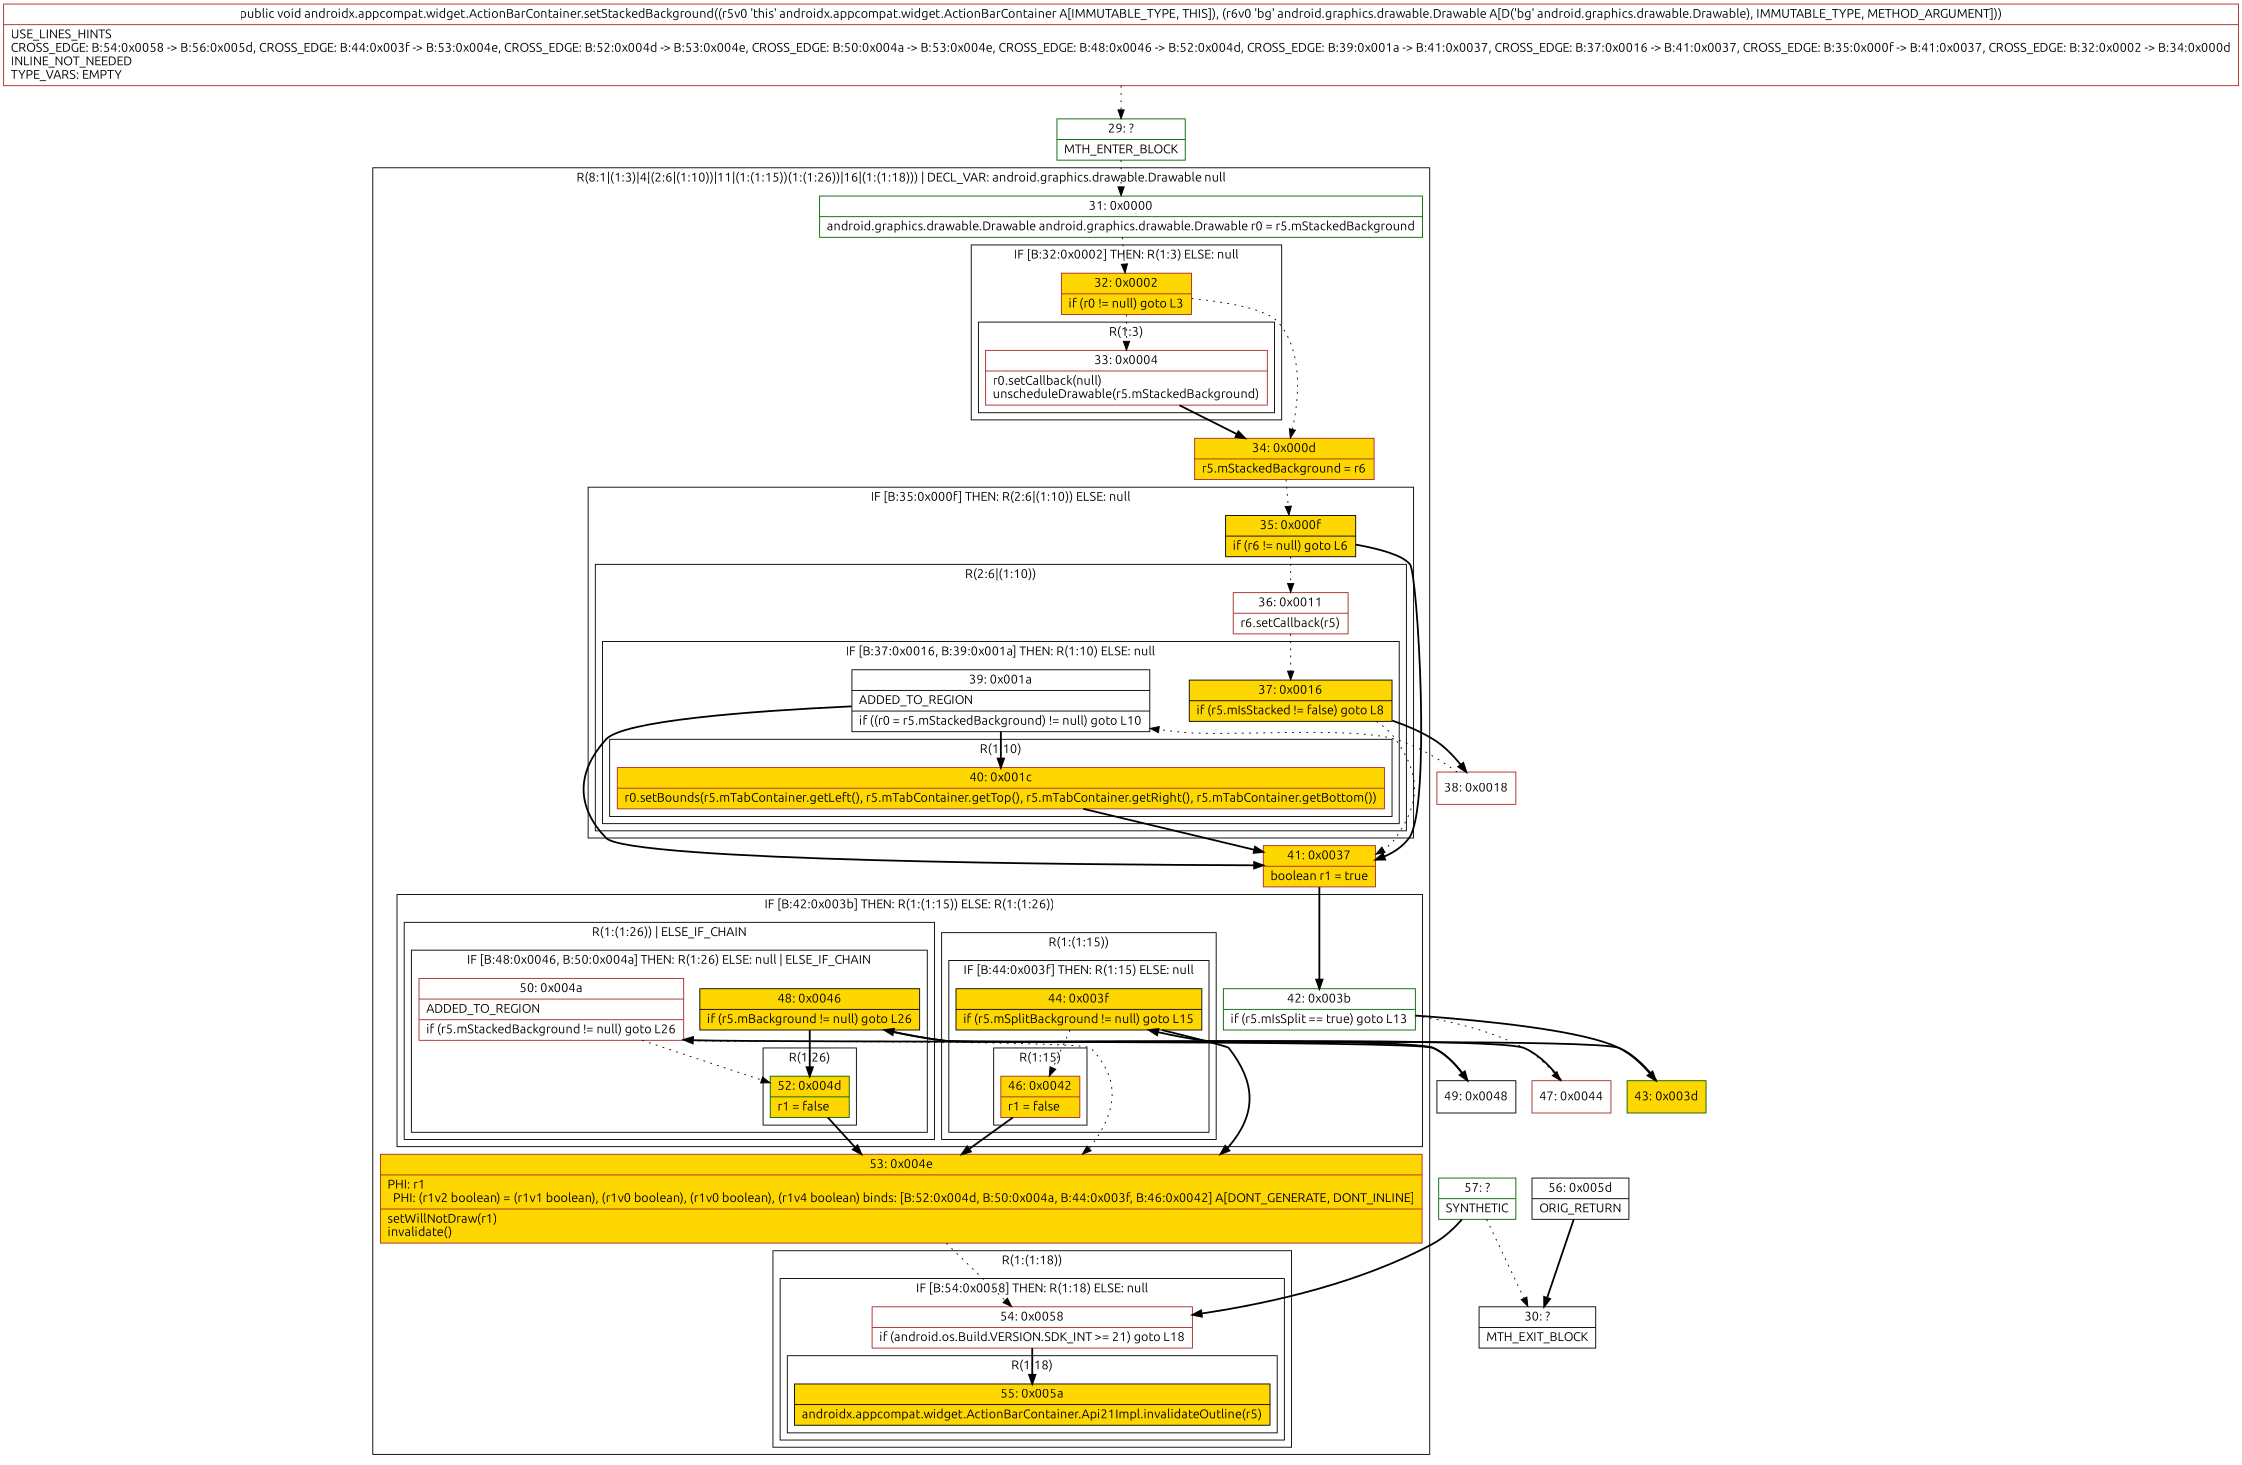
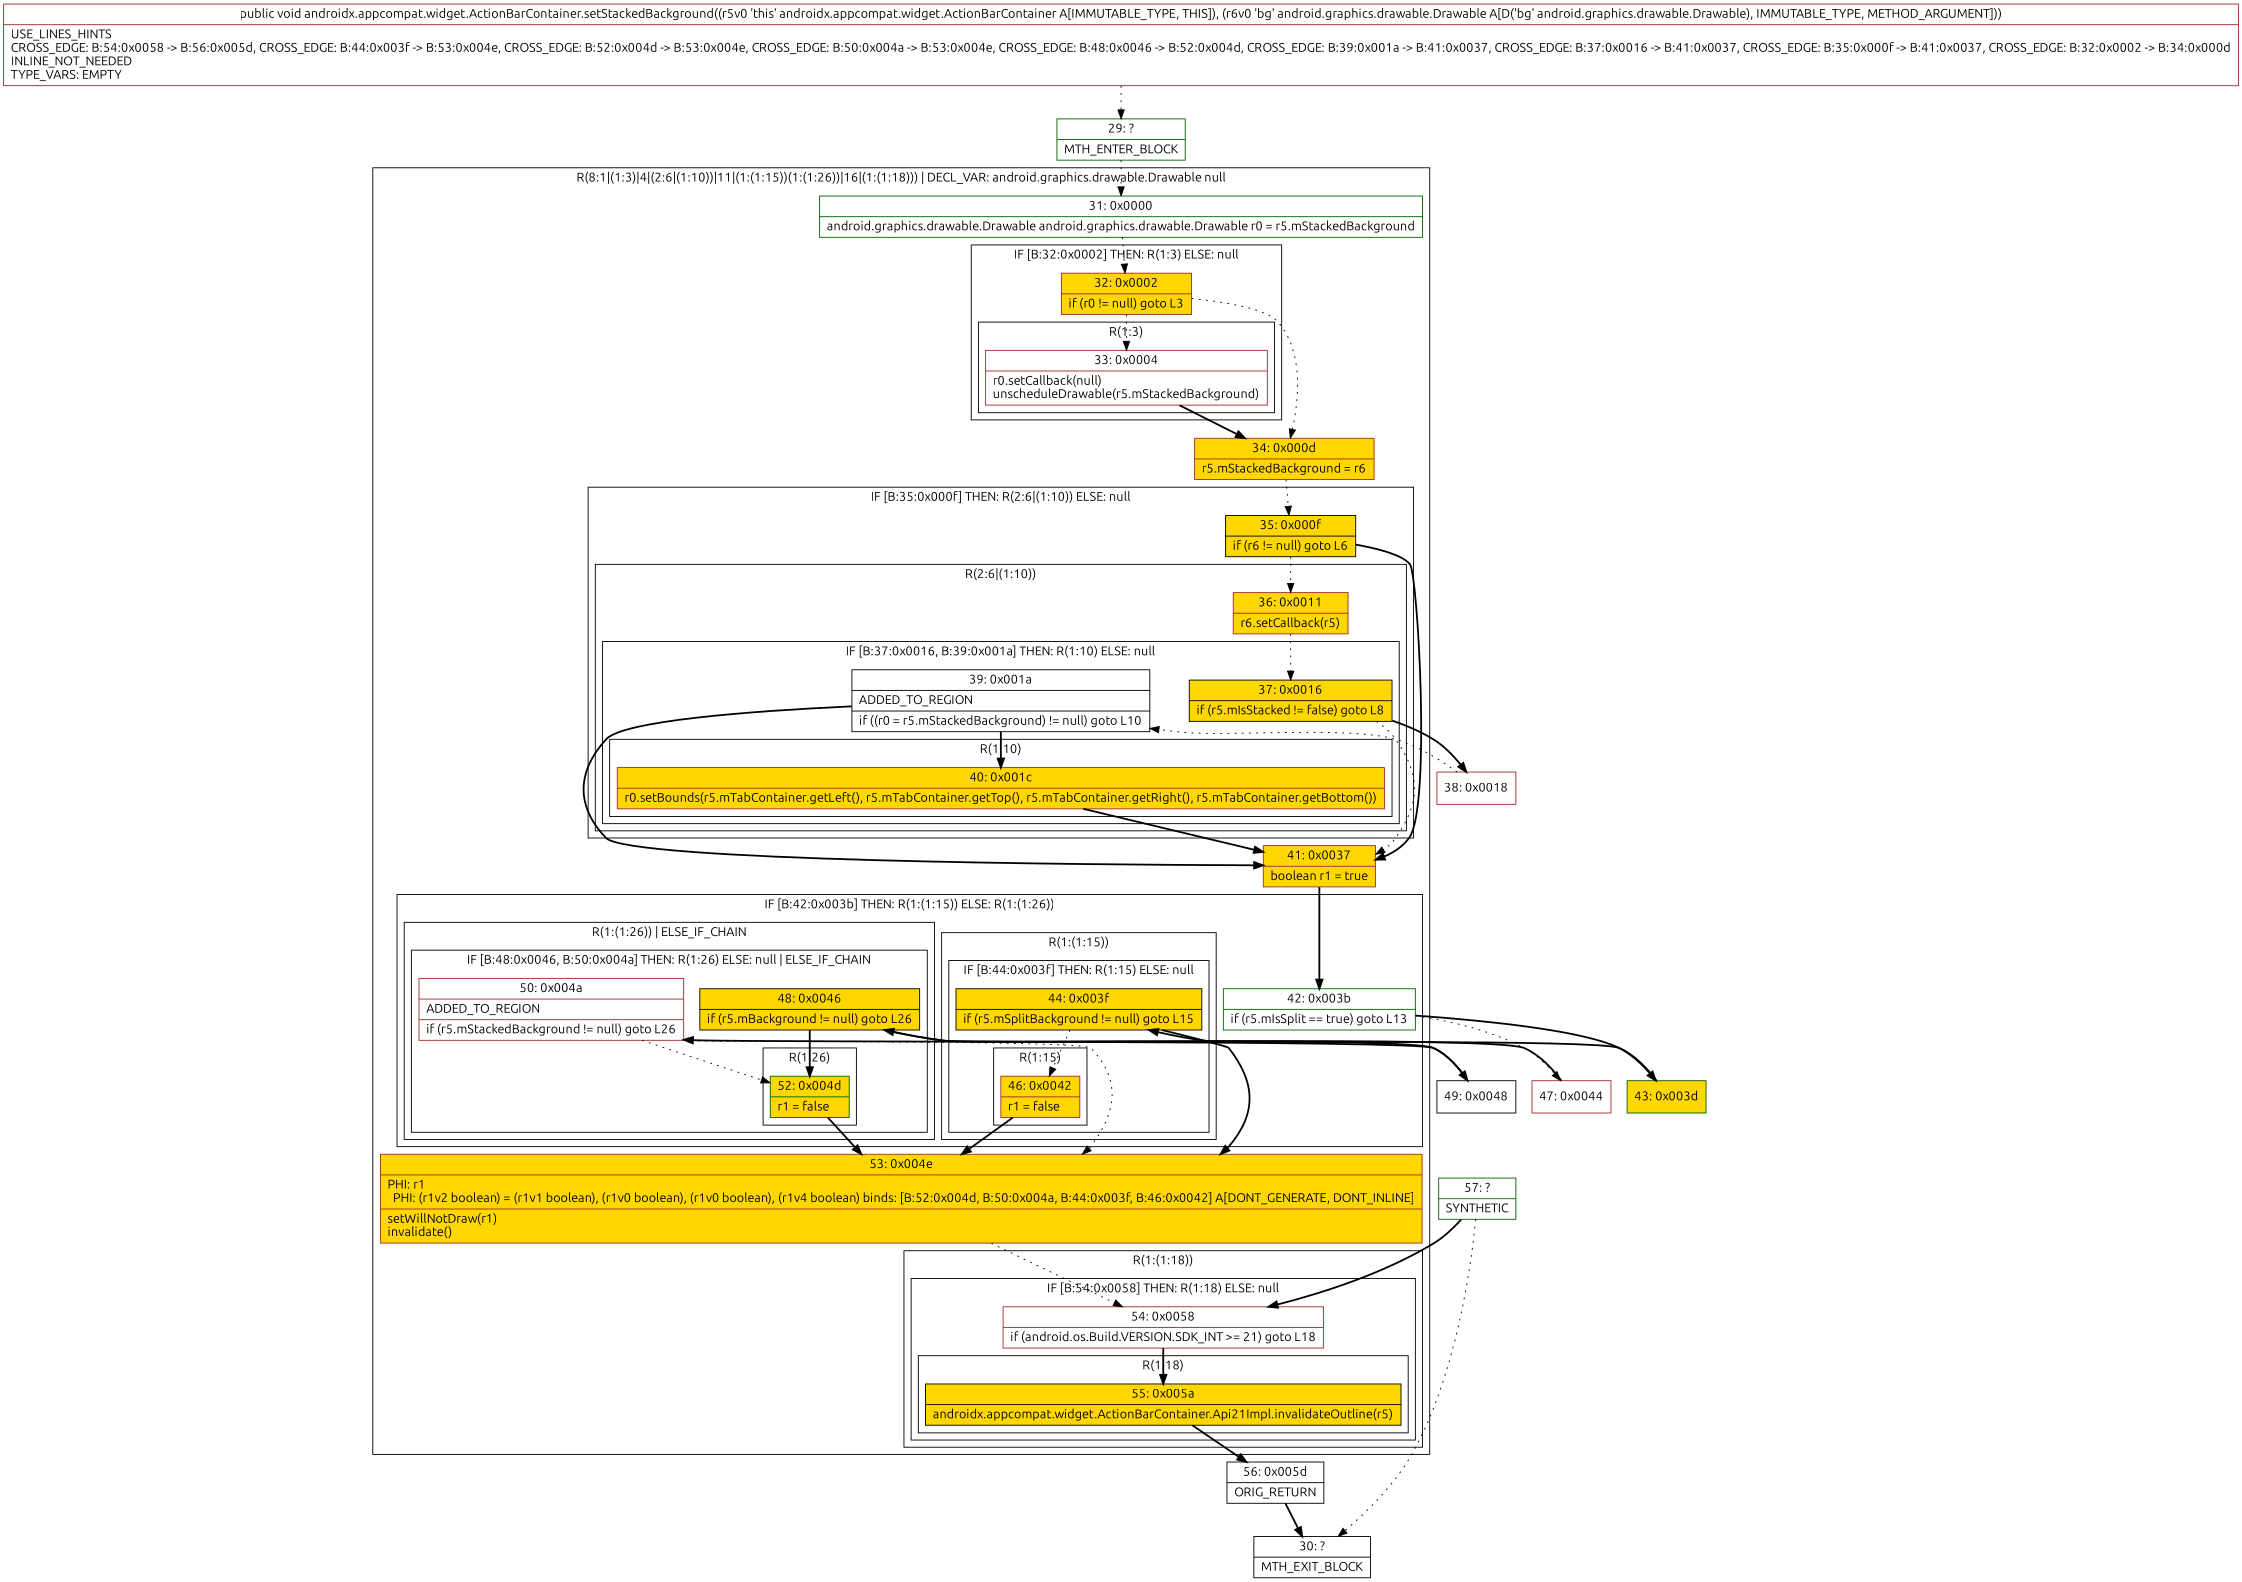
(1291, 613) -> (1291, 613)
none -> (1216, 1441)
